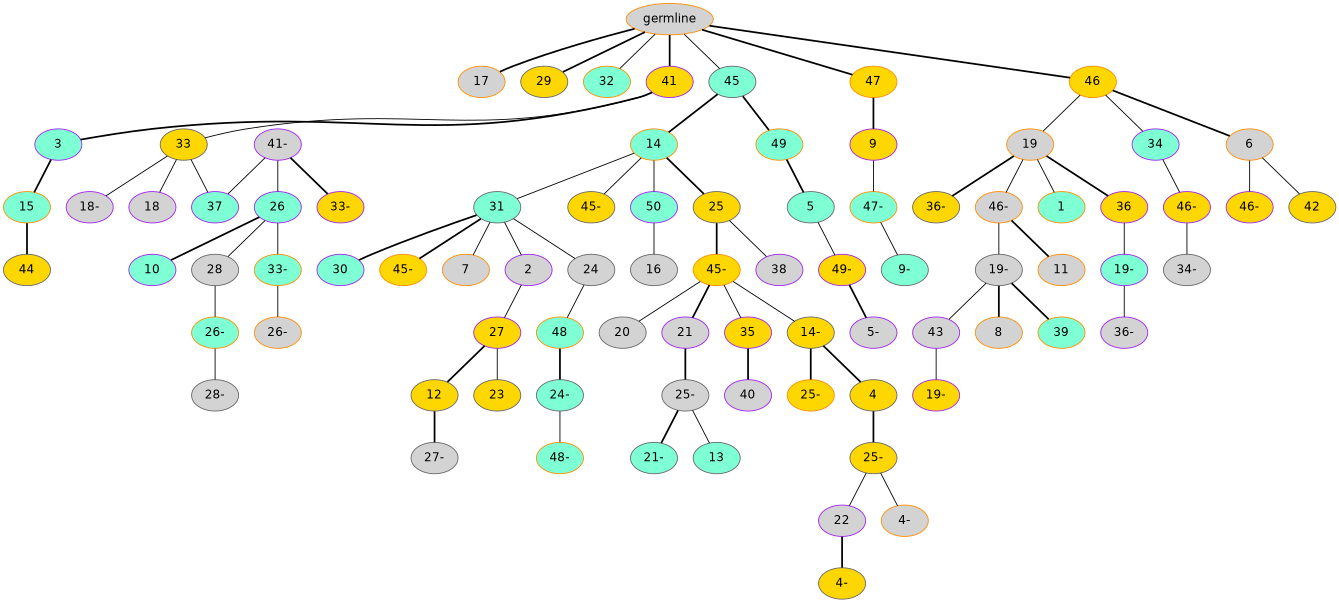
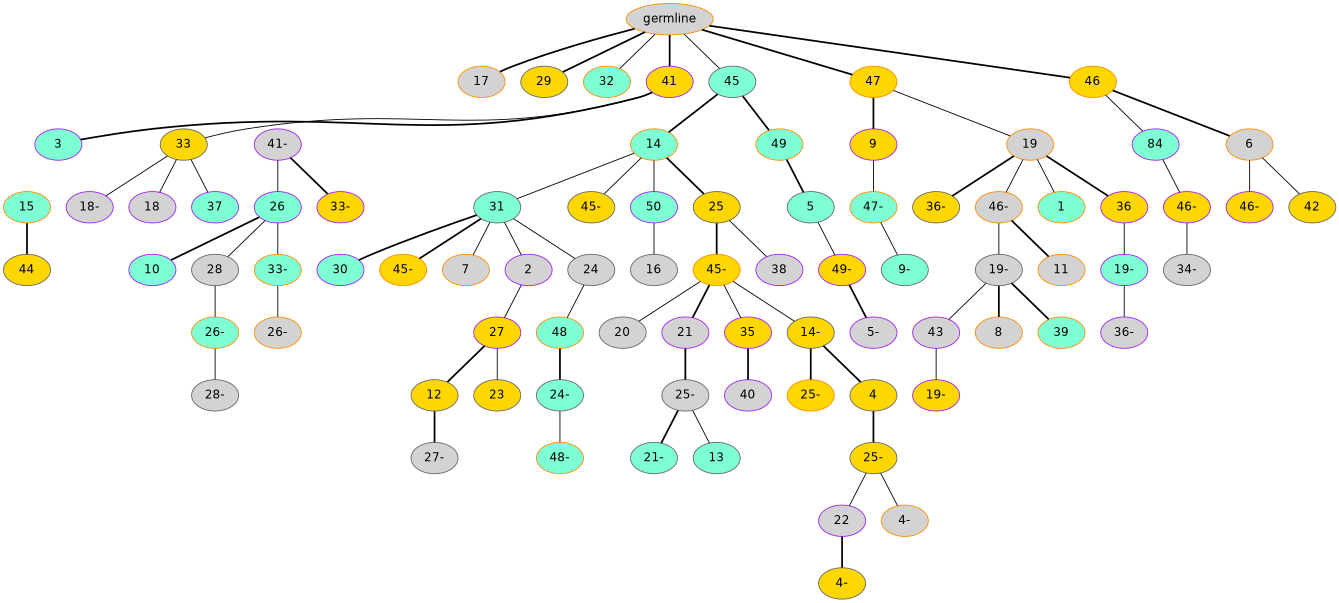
(1062, 113) -> (952, 113)
(1156, 145) -> (1156, 145)
(43, 176) -> none
(247, 176) -> none
